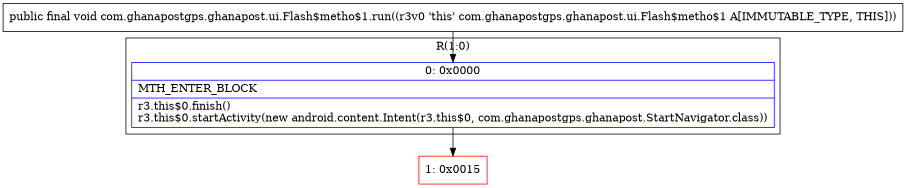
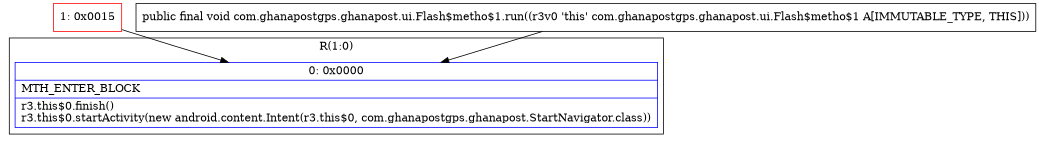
(453, 139) -> (171, 45)
